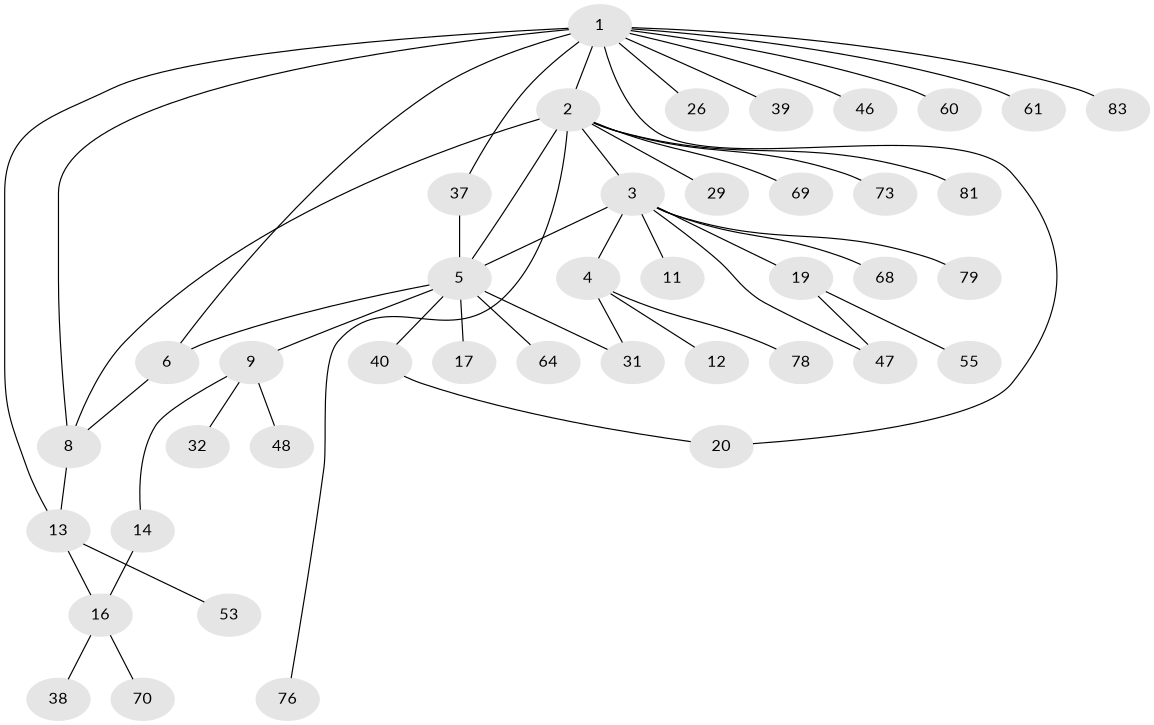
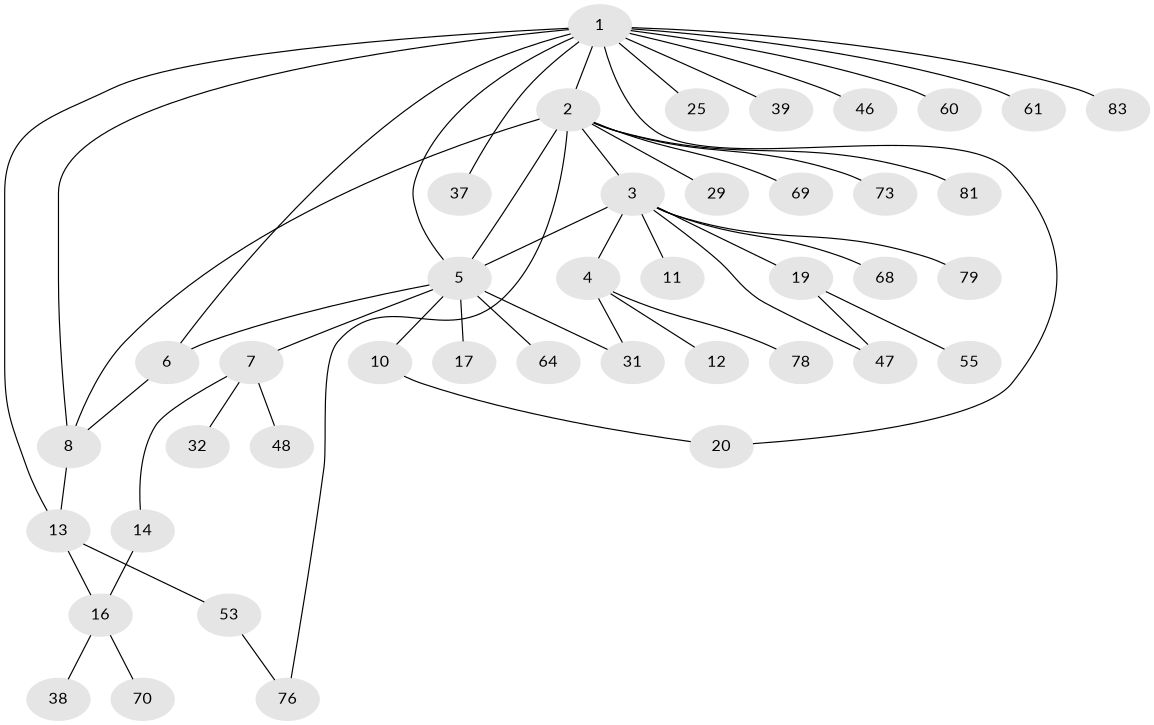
(697, 110) -> (697, 110)
(460, 236) -> (448, 124)
(251, 363) -> (251, 363)
(380, 363) -> (380, 363)
none -> (258, 657)
